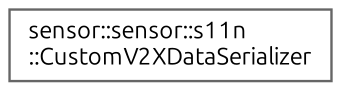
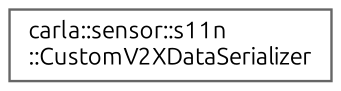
(171, 45) -> (171, 45)
